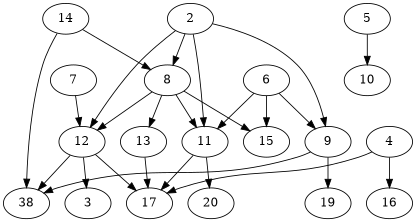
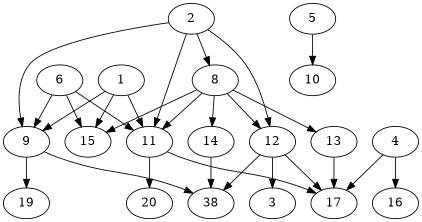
(113, 47) -> (213, 107)
(73, 80) -> none
none -> (121, 80)
